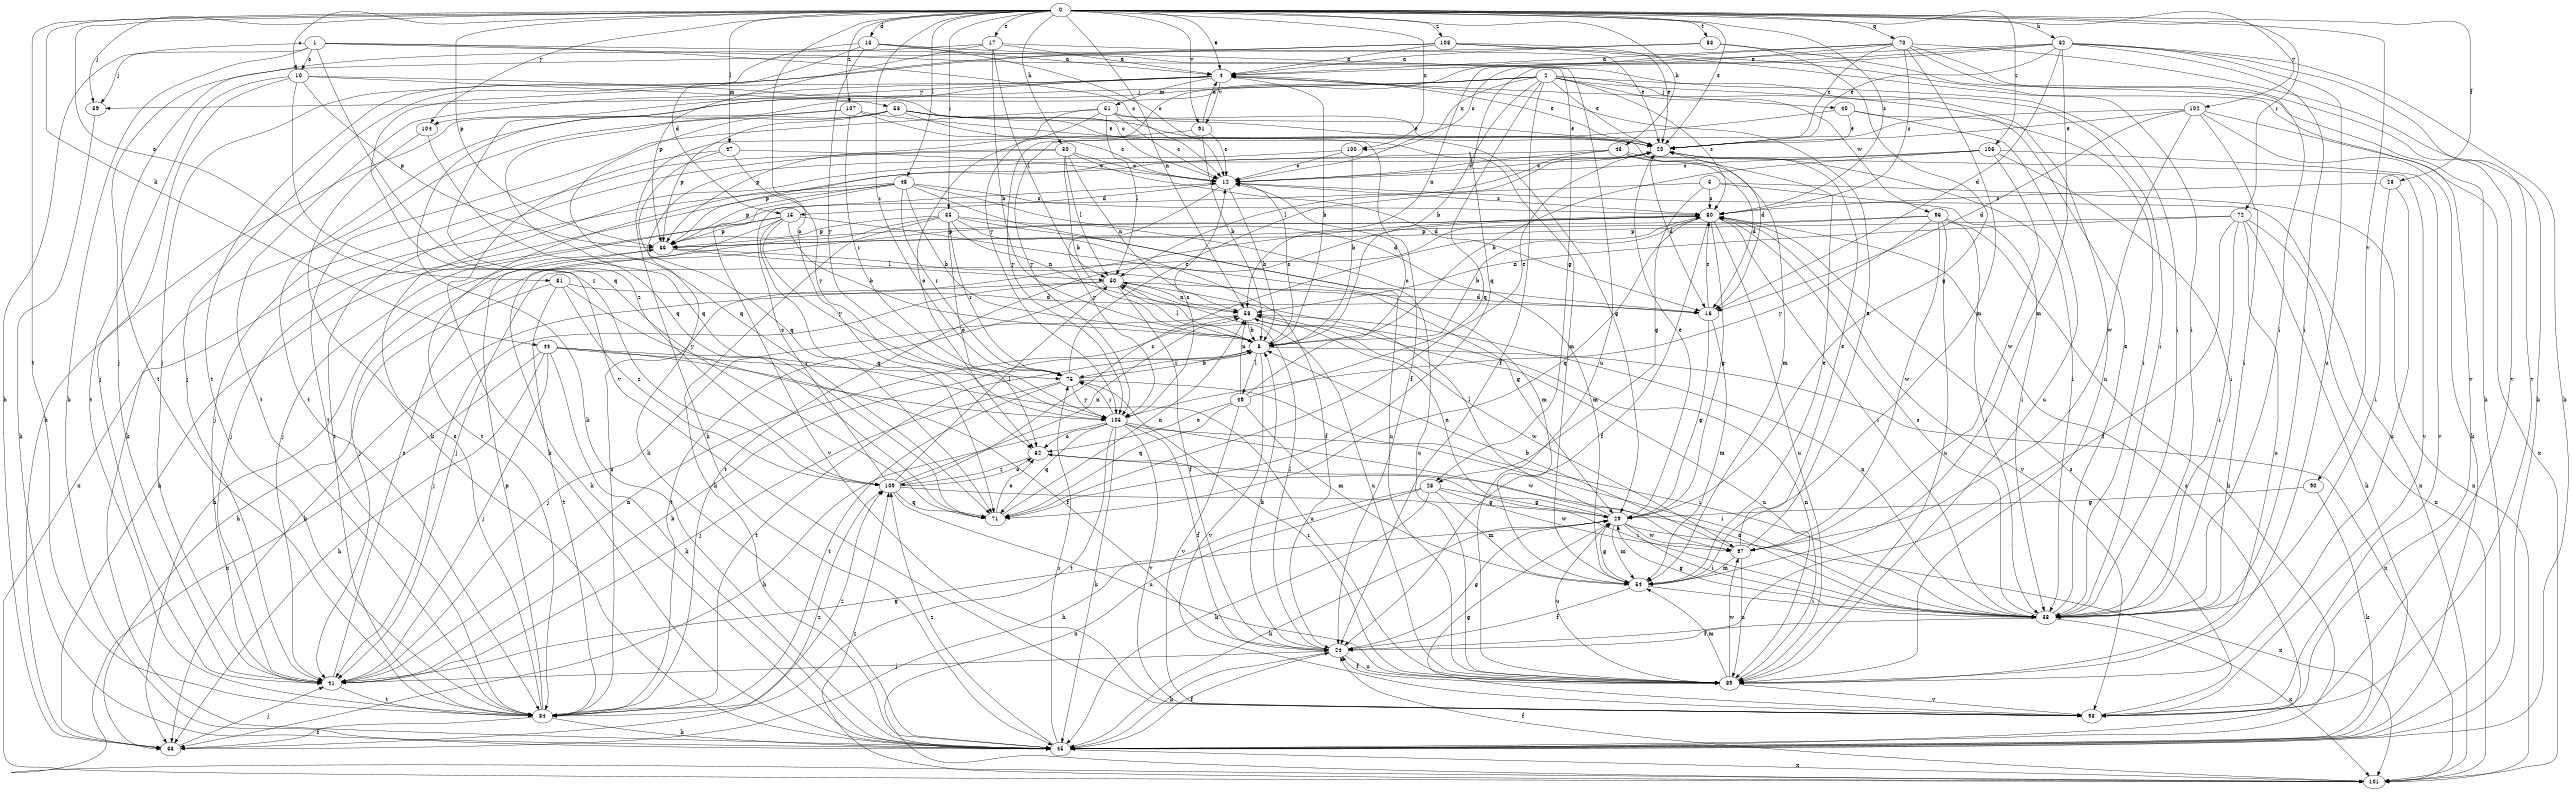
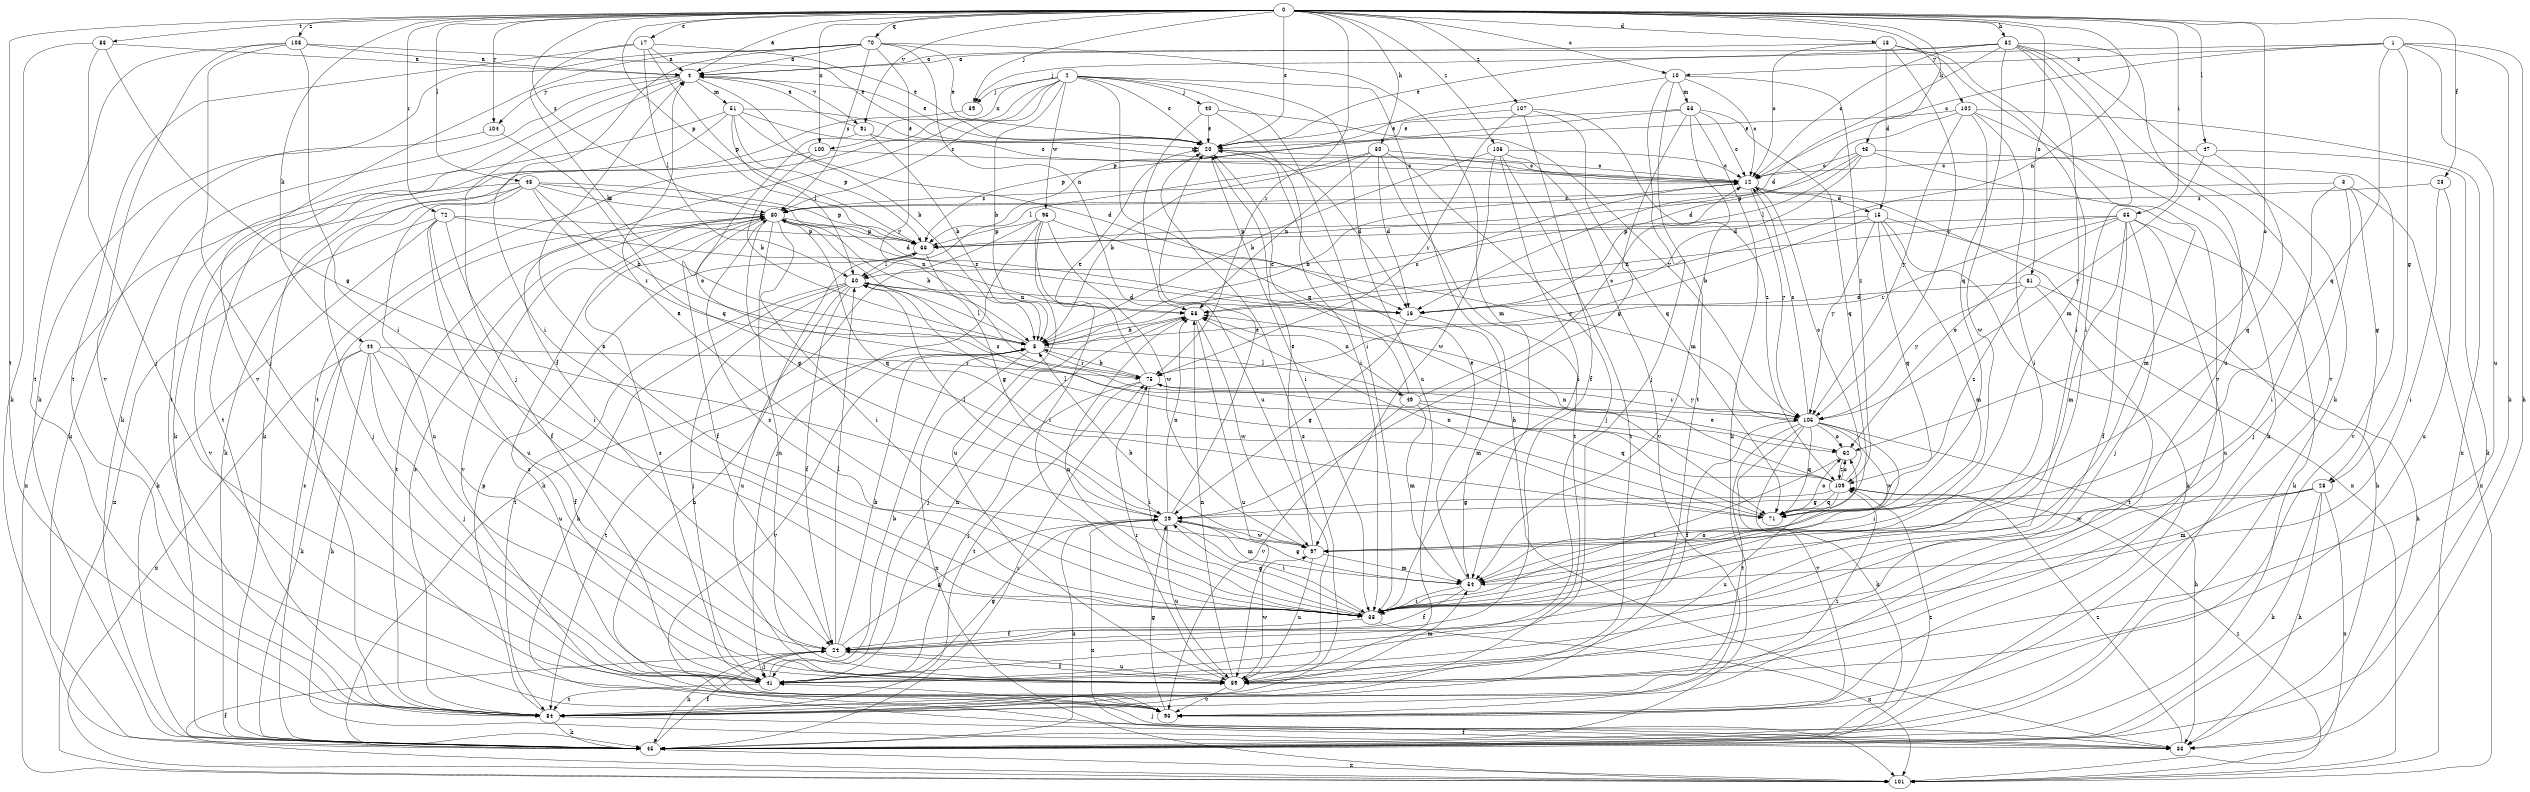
(2314, 486) -> none
